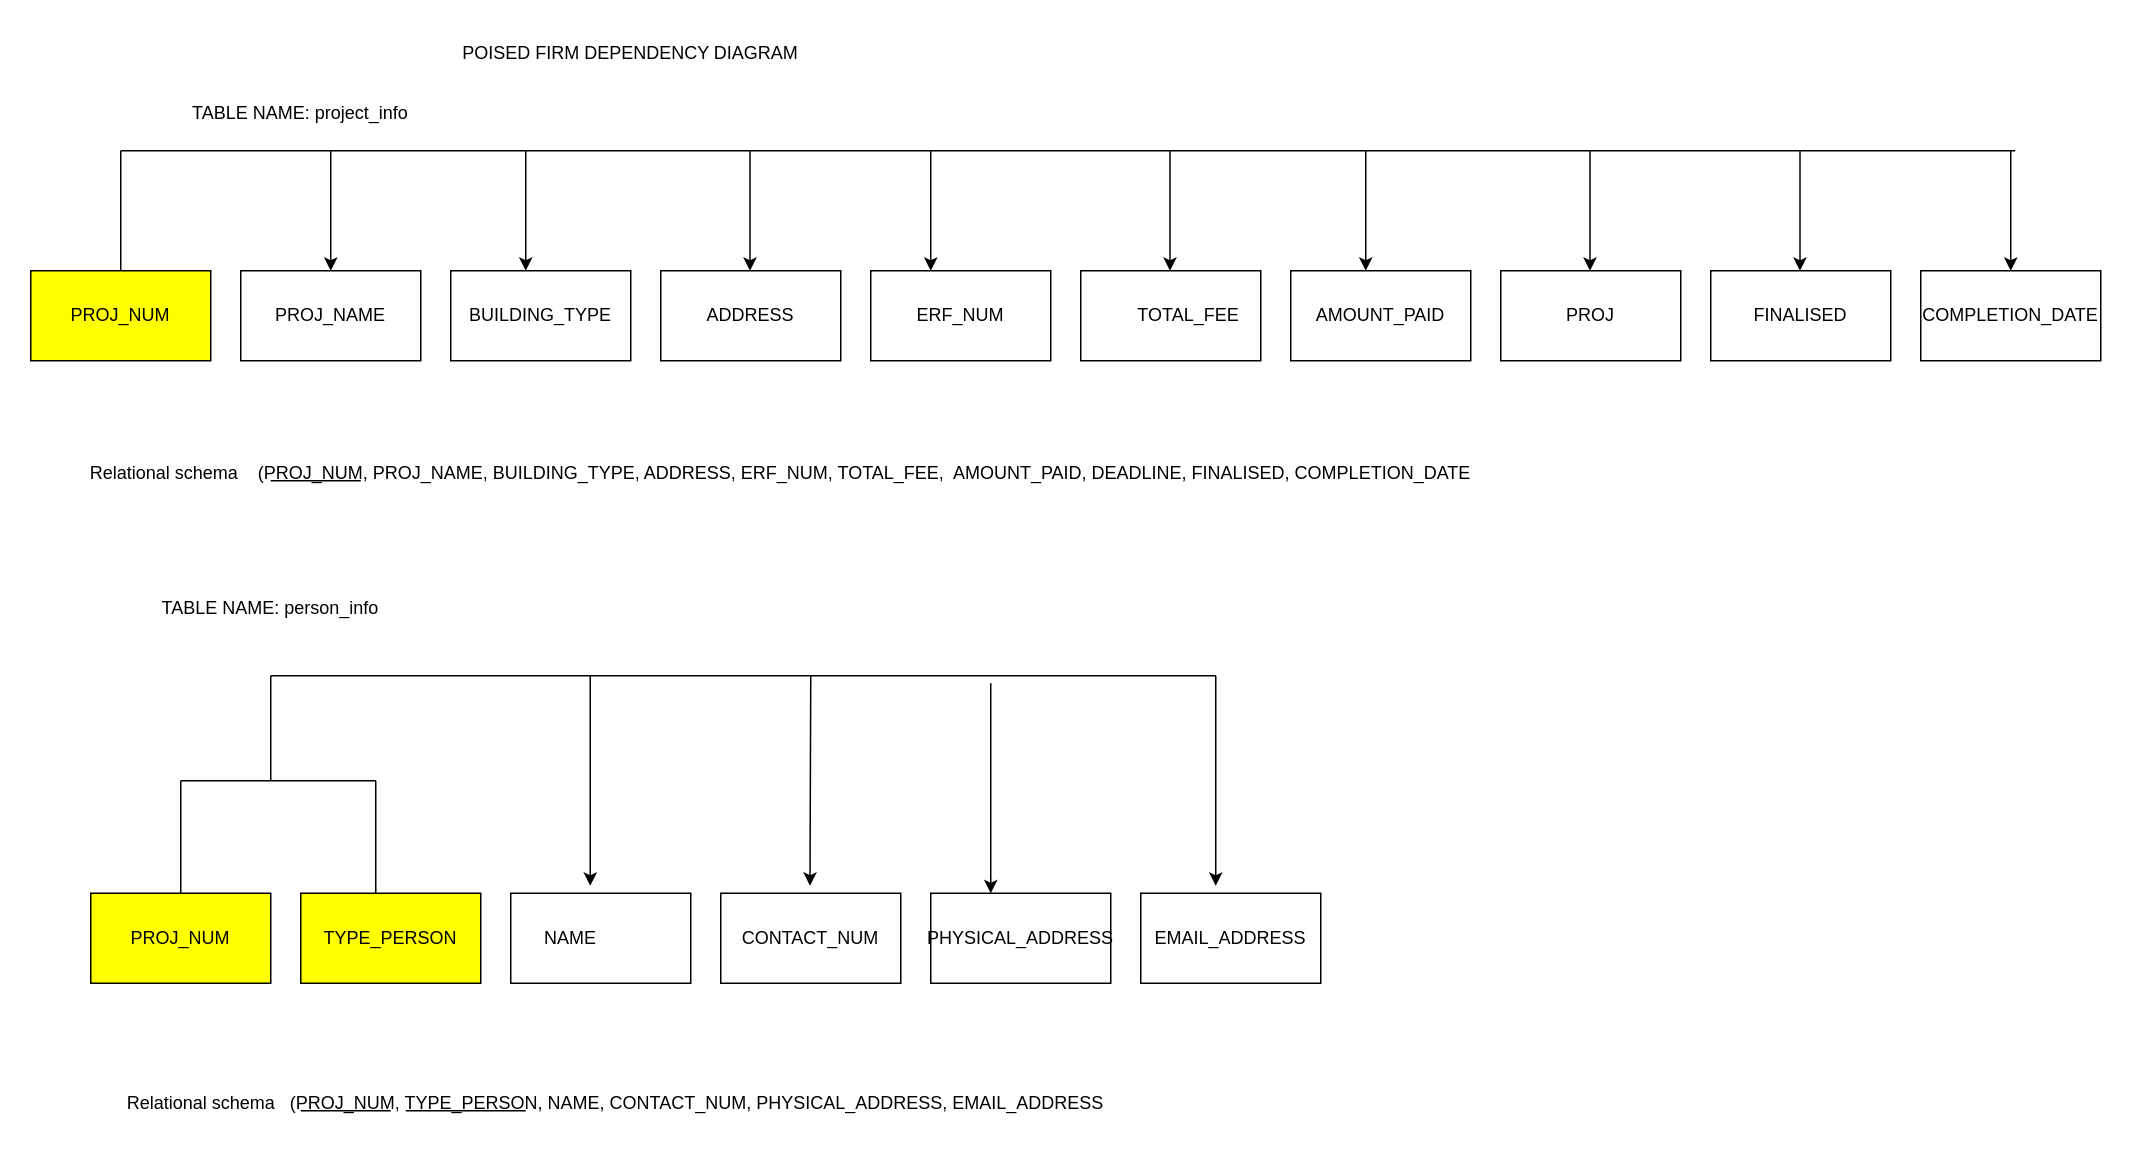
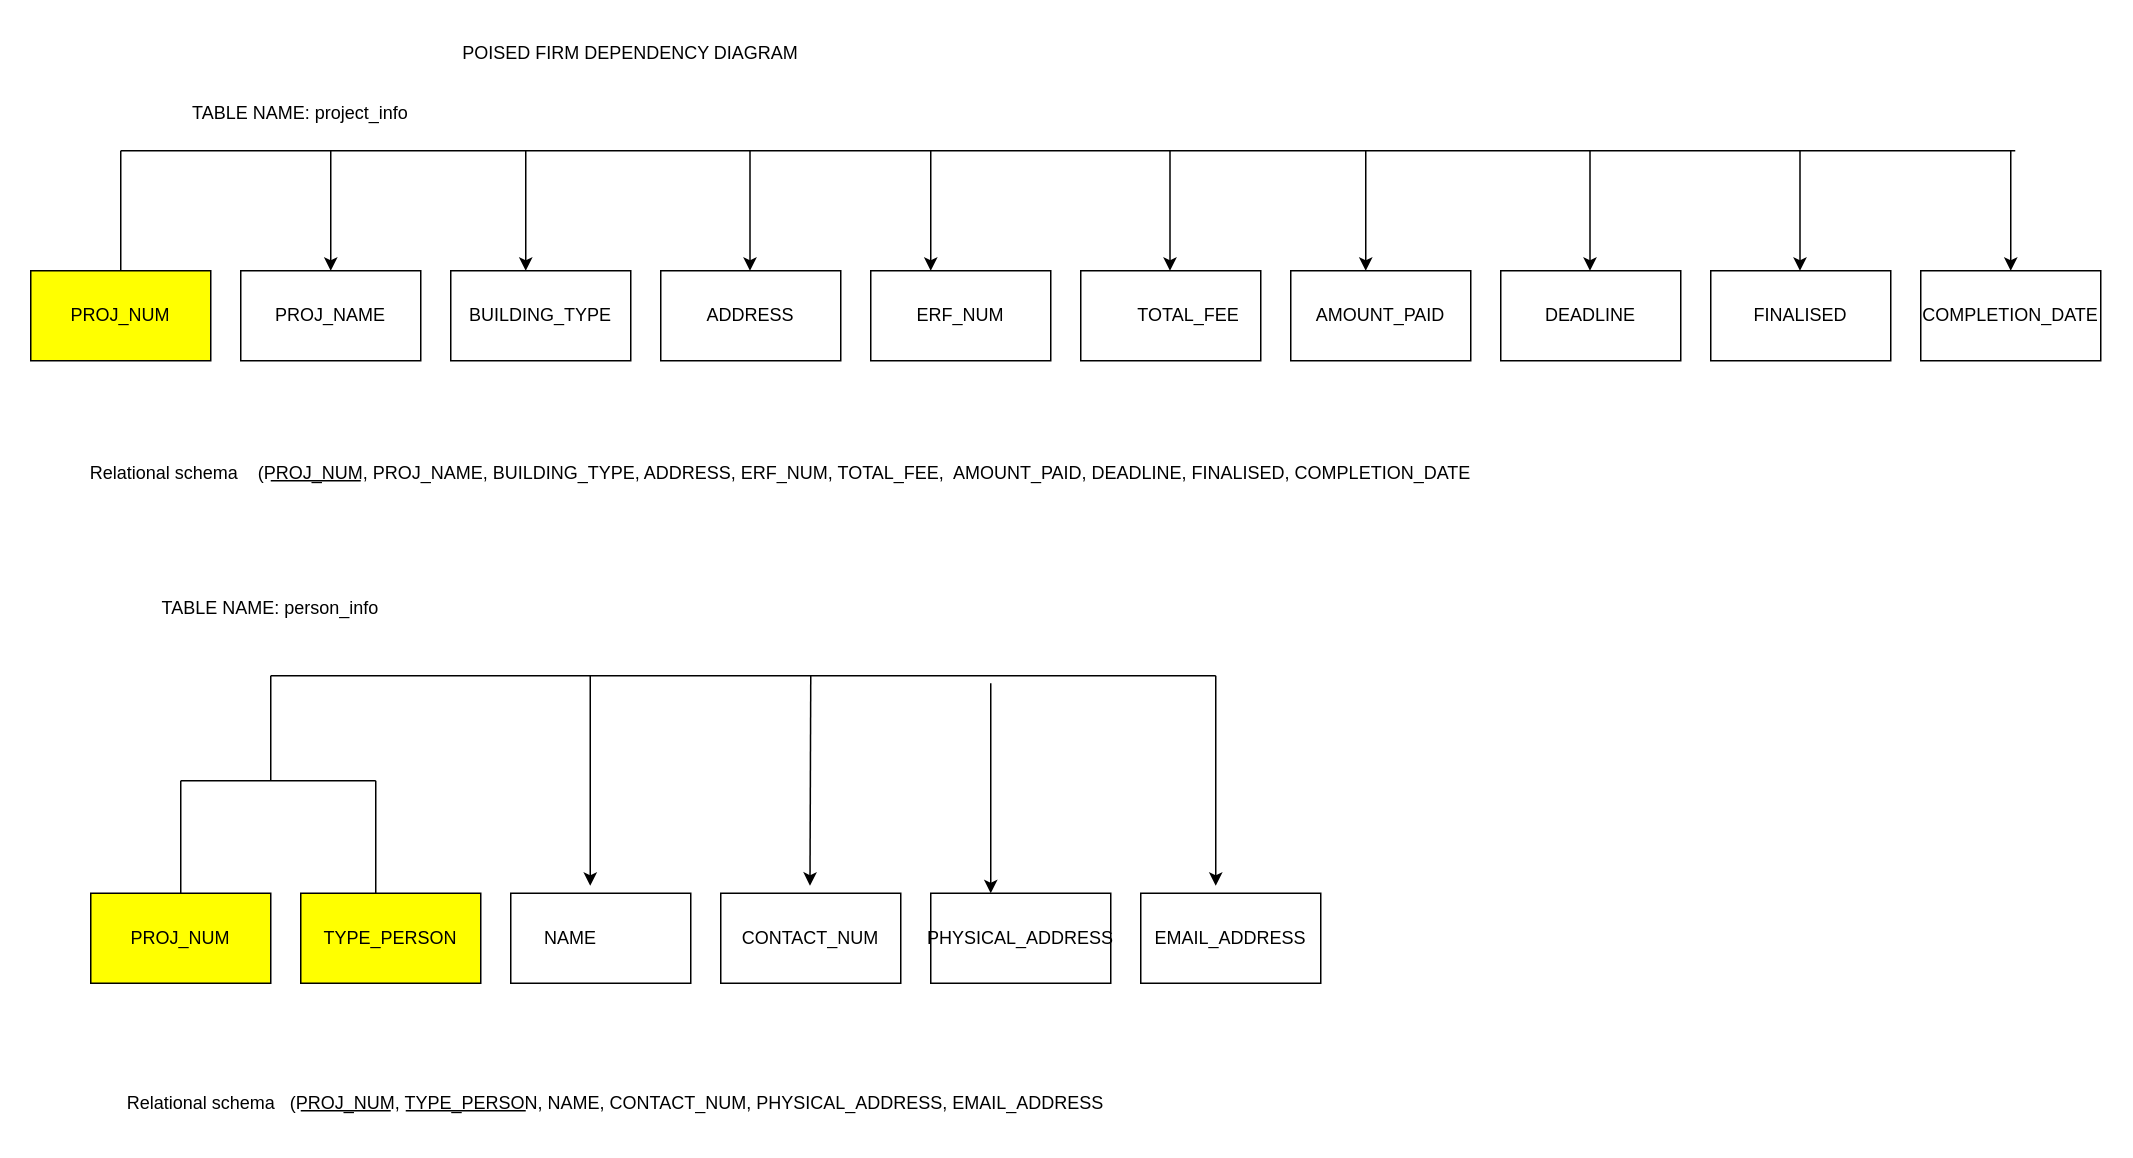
(1591, 316) -> (1591, 316)
